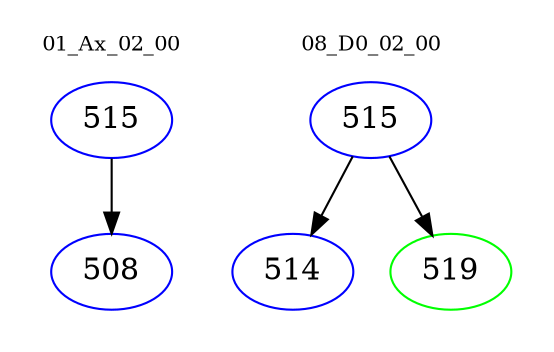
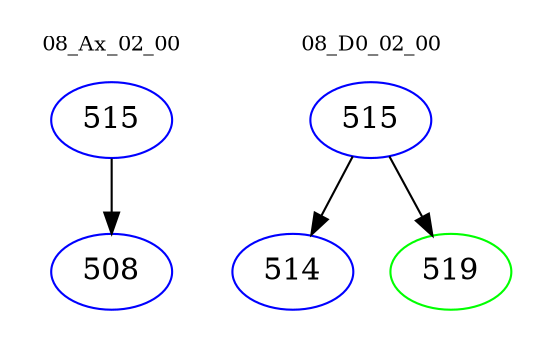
(112, 45) -> (112, 45)
